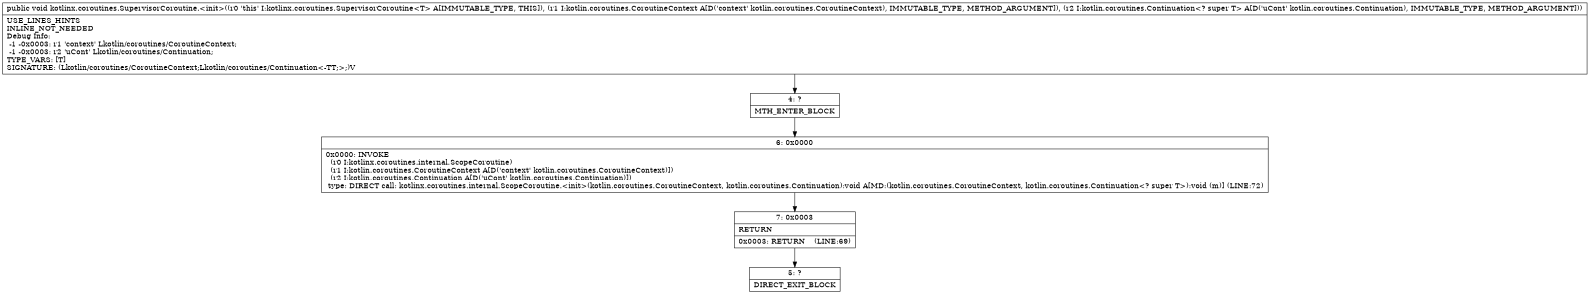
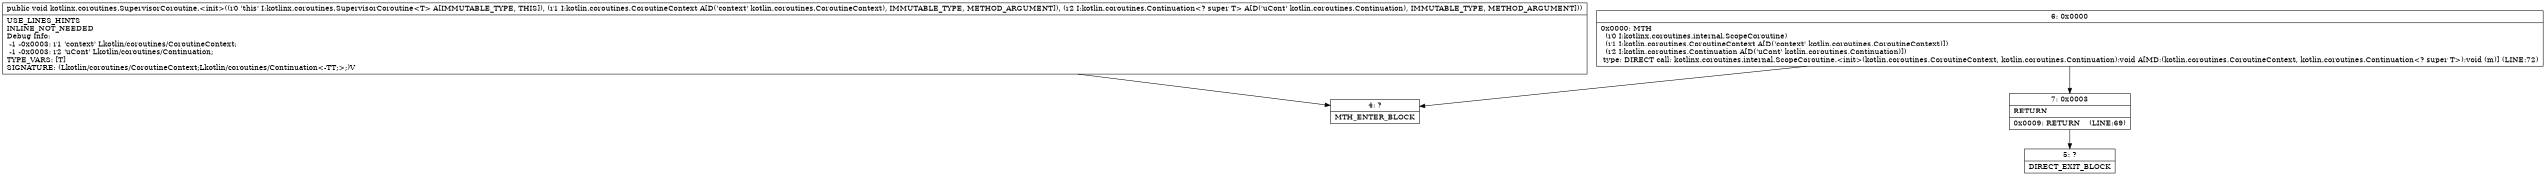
(795, 125) -> (1616, 86)
(360, 155) -> (1629, 29)
(795, 242) -> (2070, 123)
